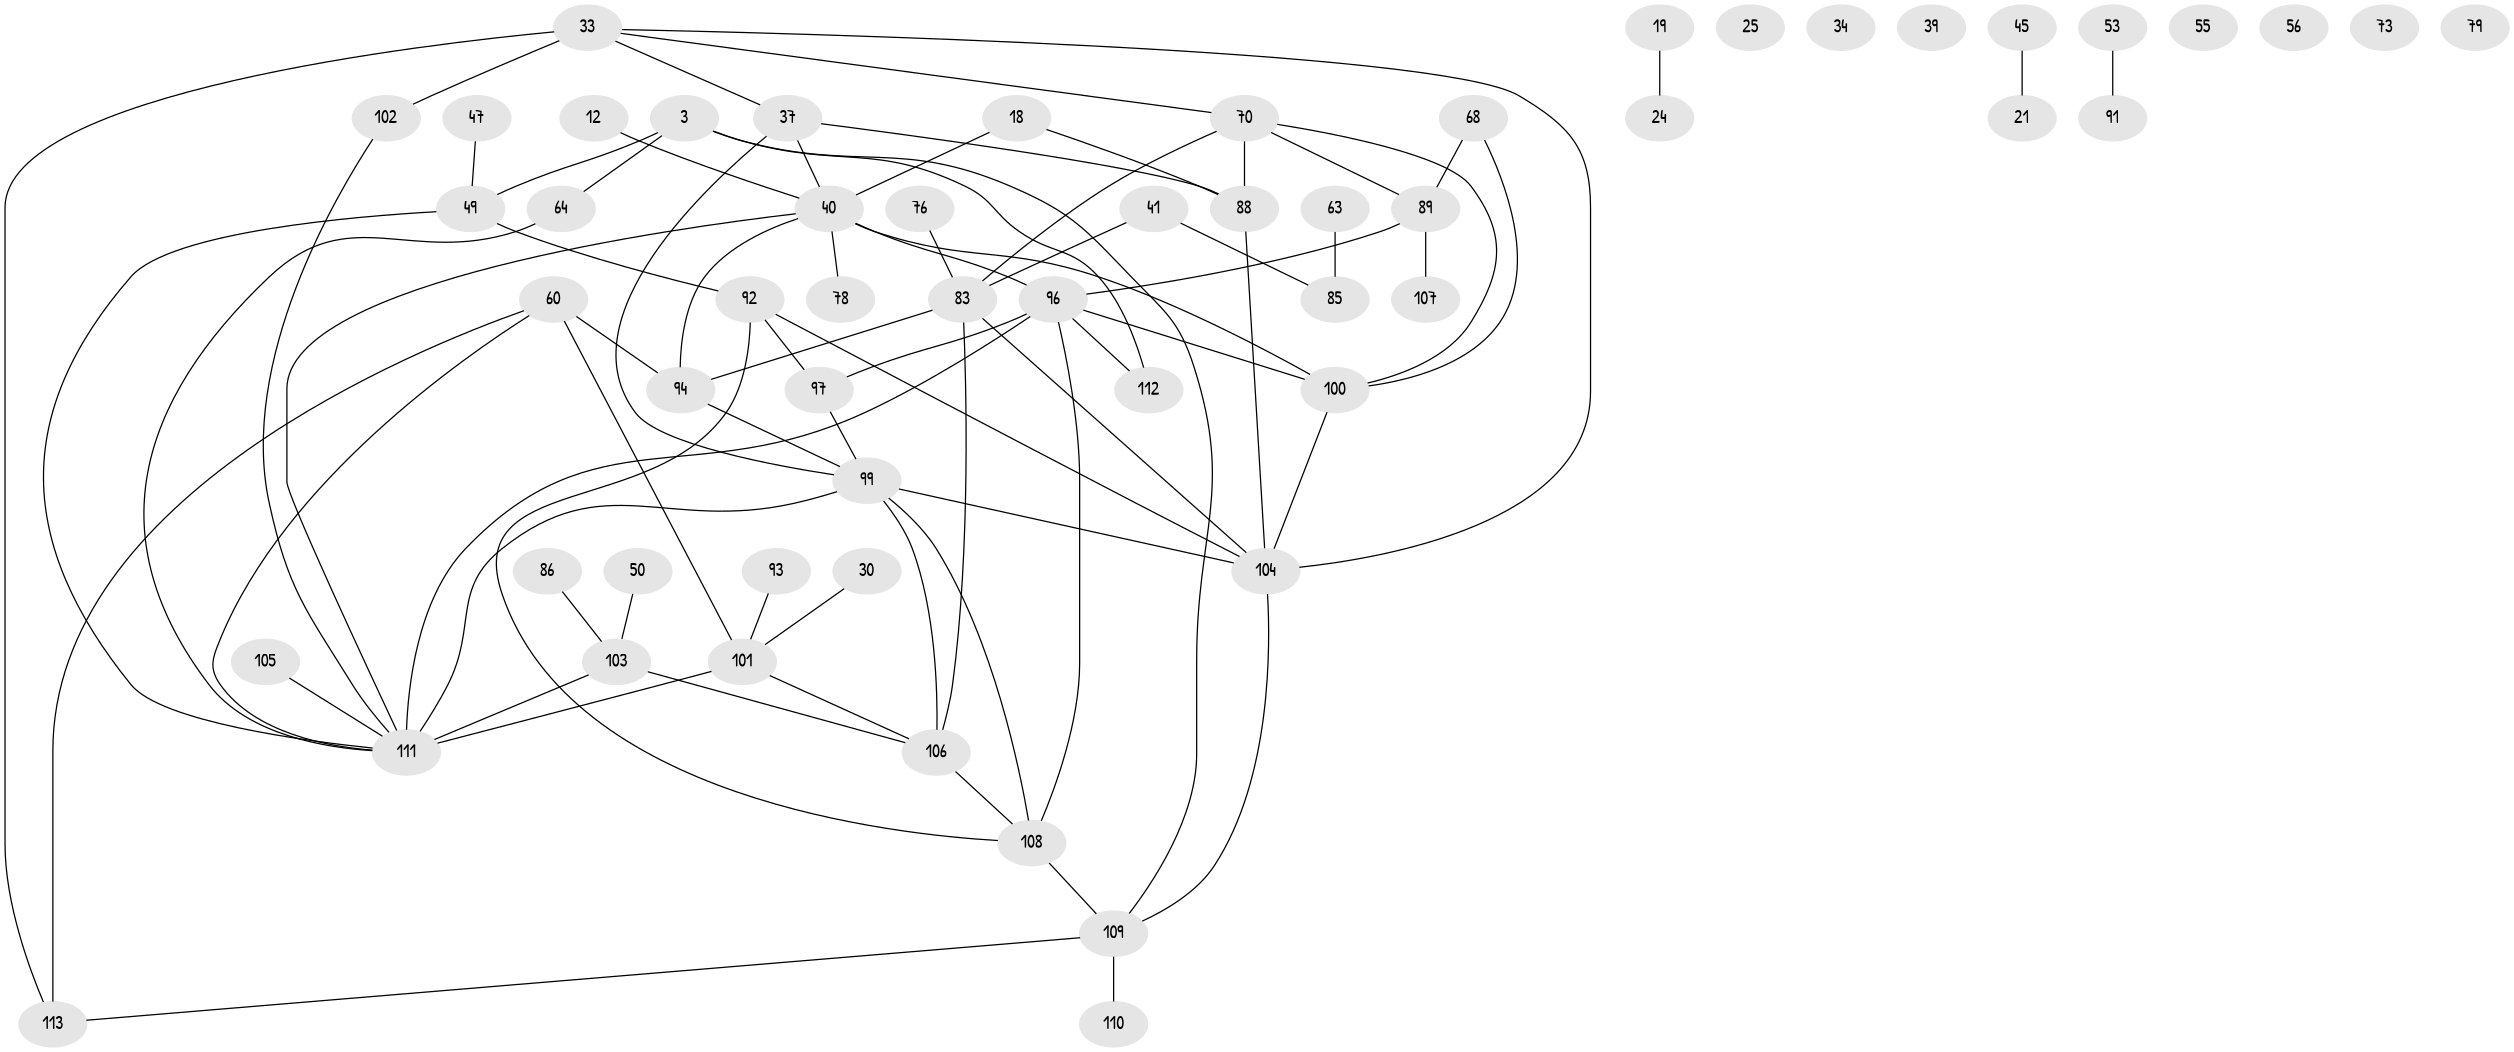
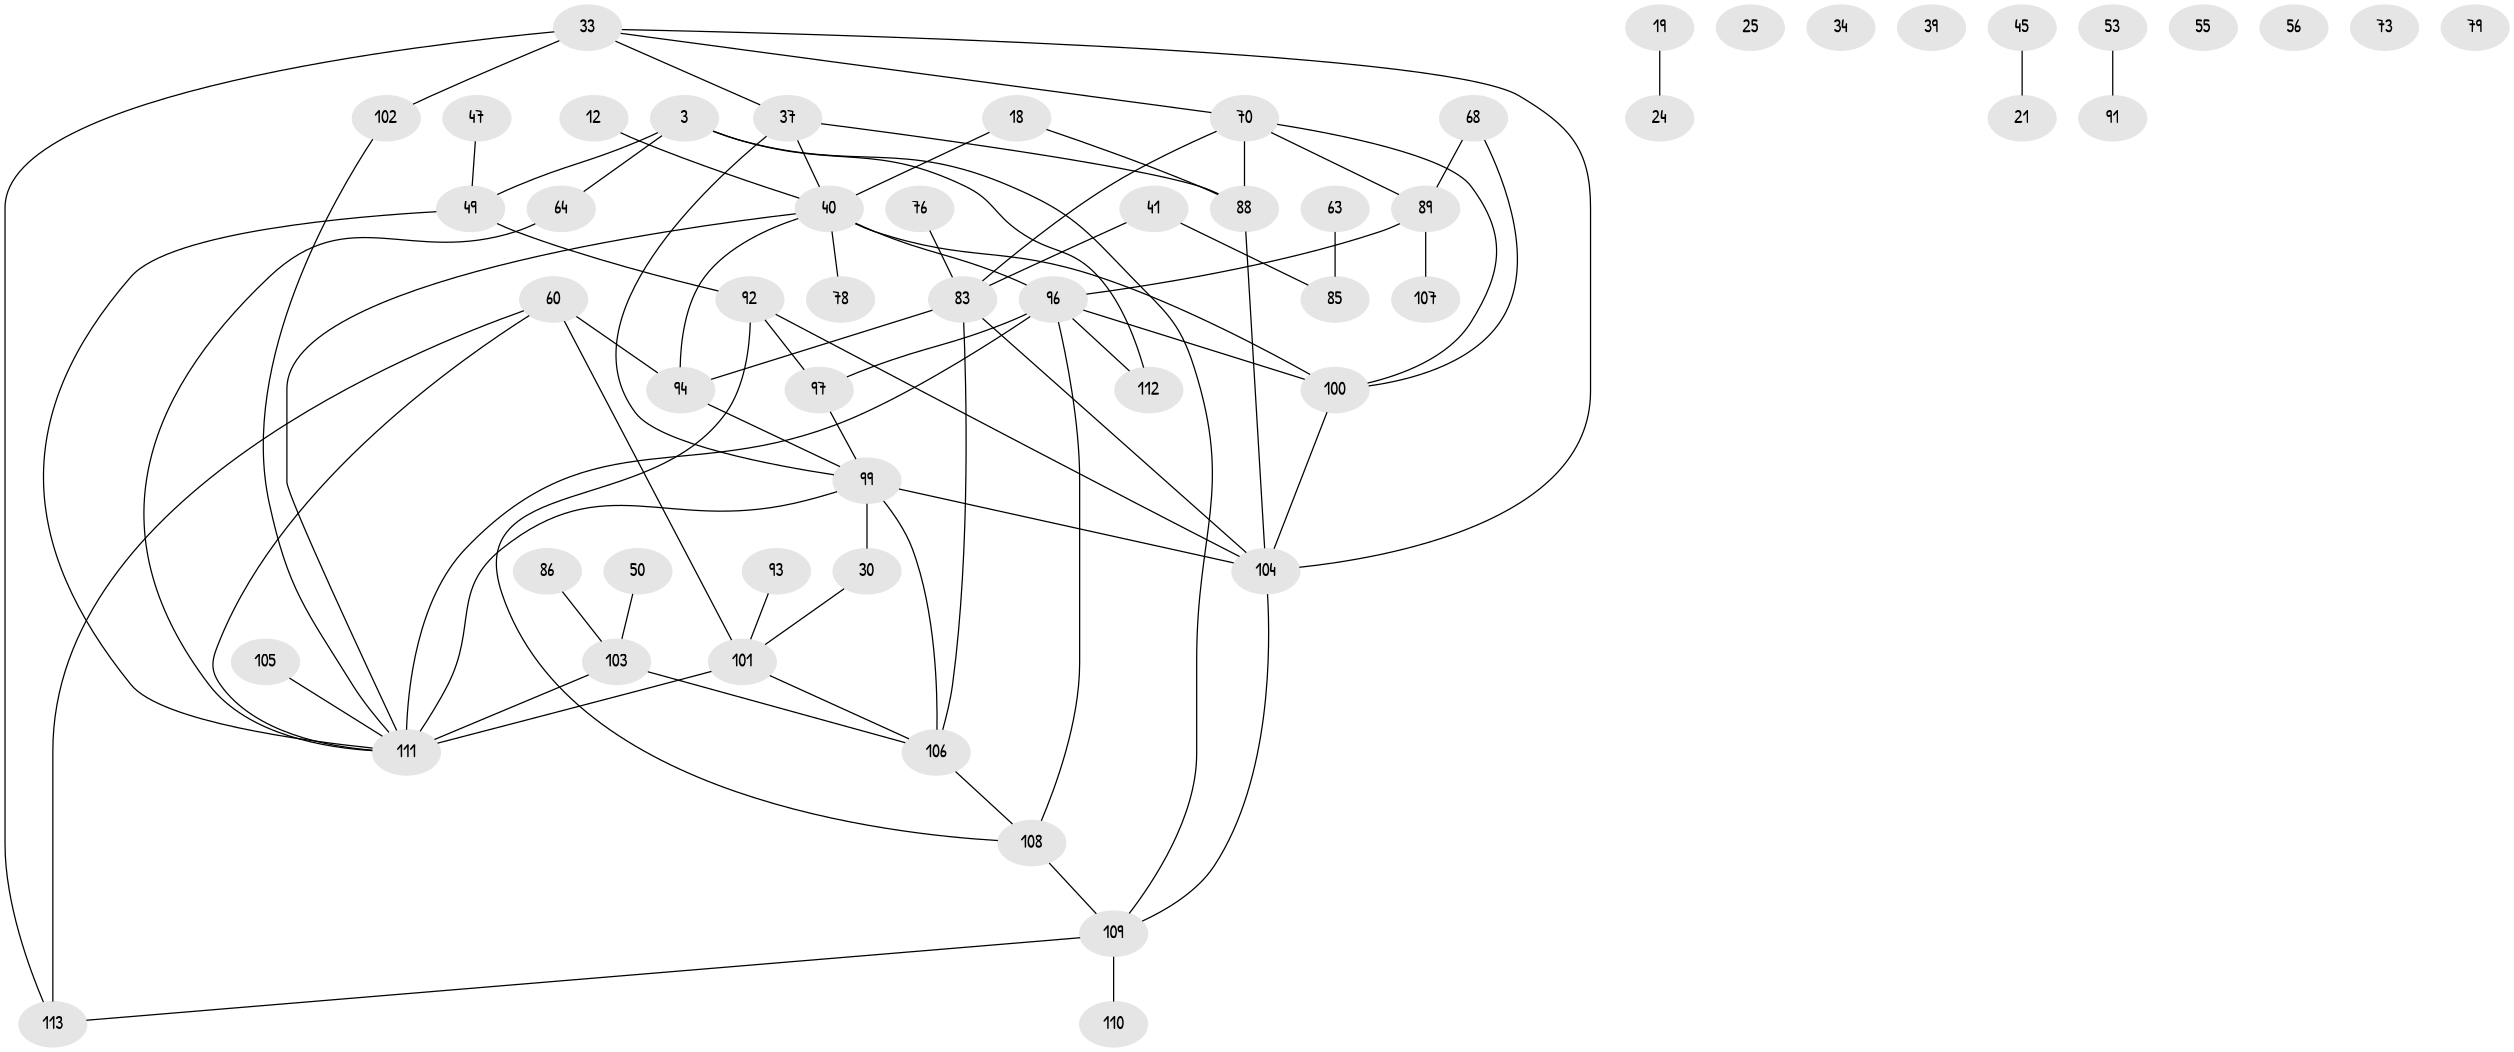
(983, 647) -> (867, 526)
